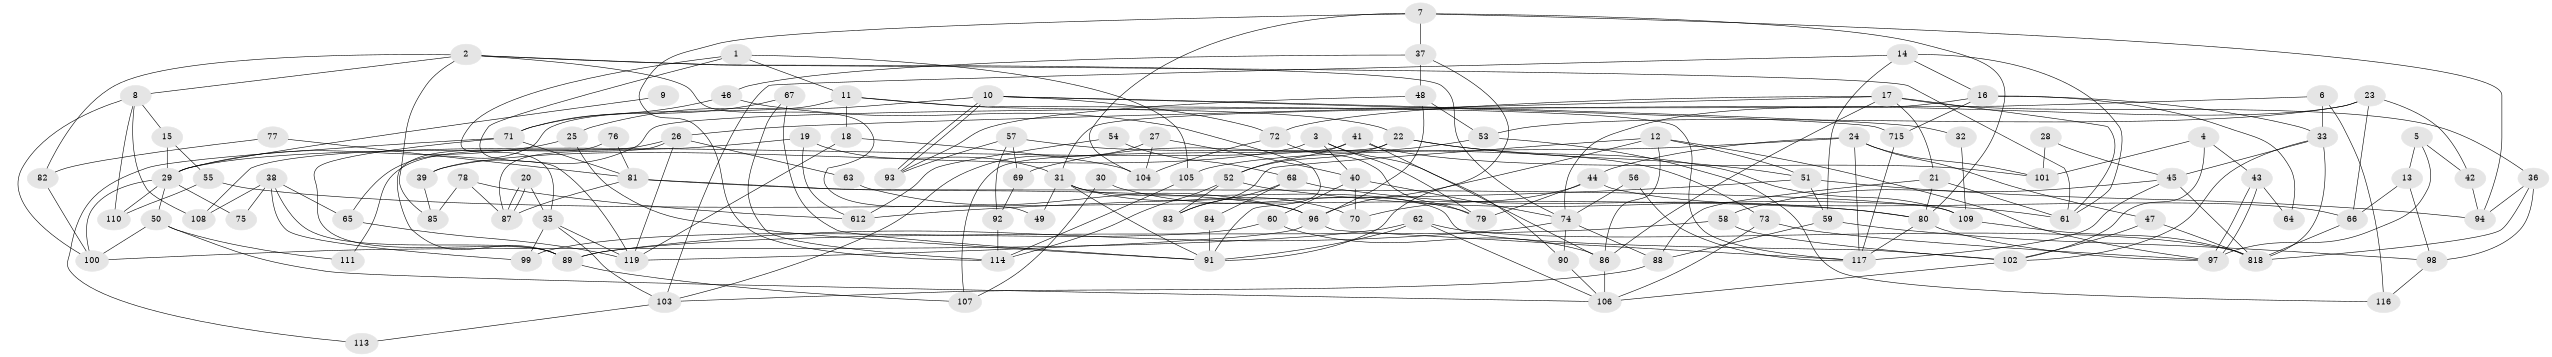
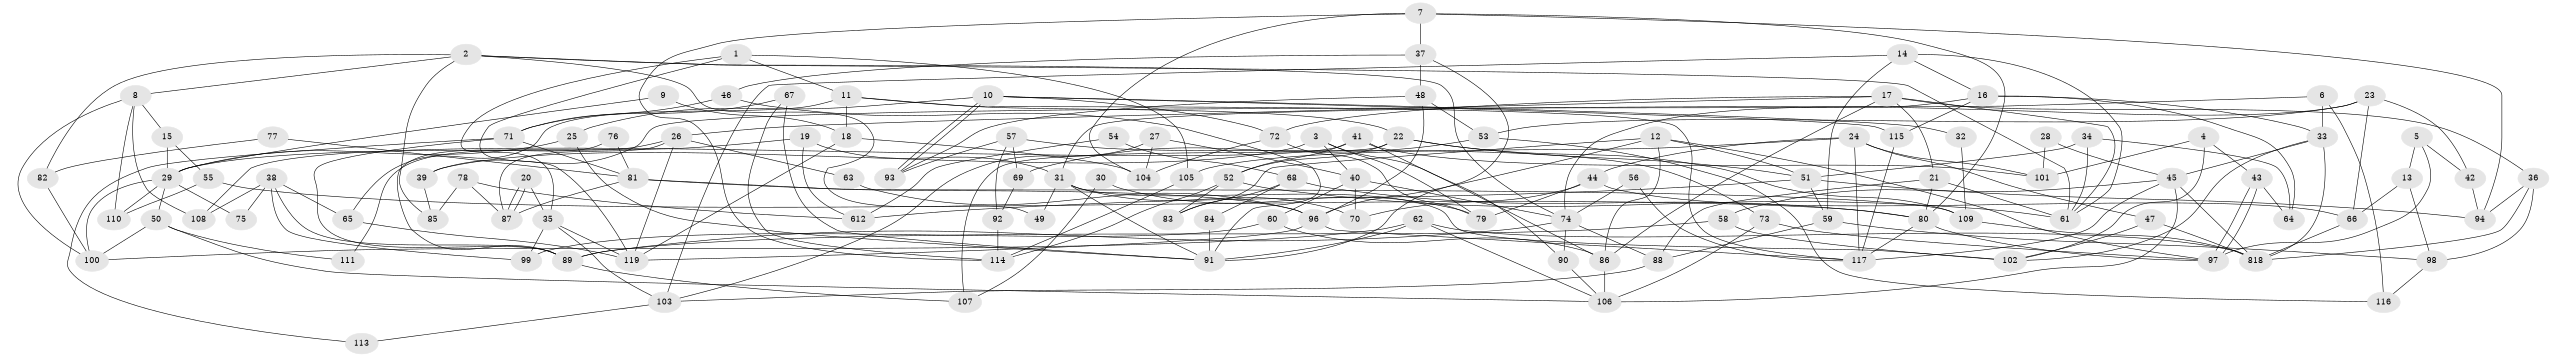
none -> (796, 120)
(1897, 137) -> (1897, 137)
none -> (2087, 137)
(1808, 282) -> (1909, 288)
